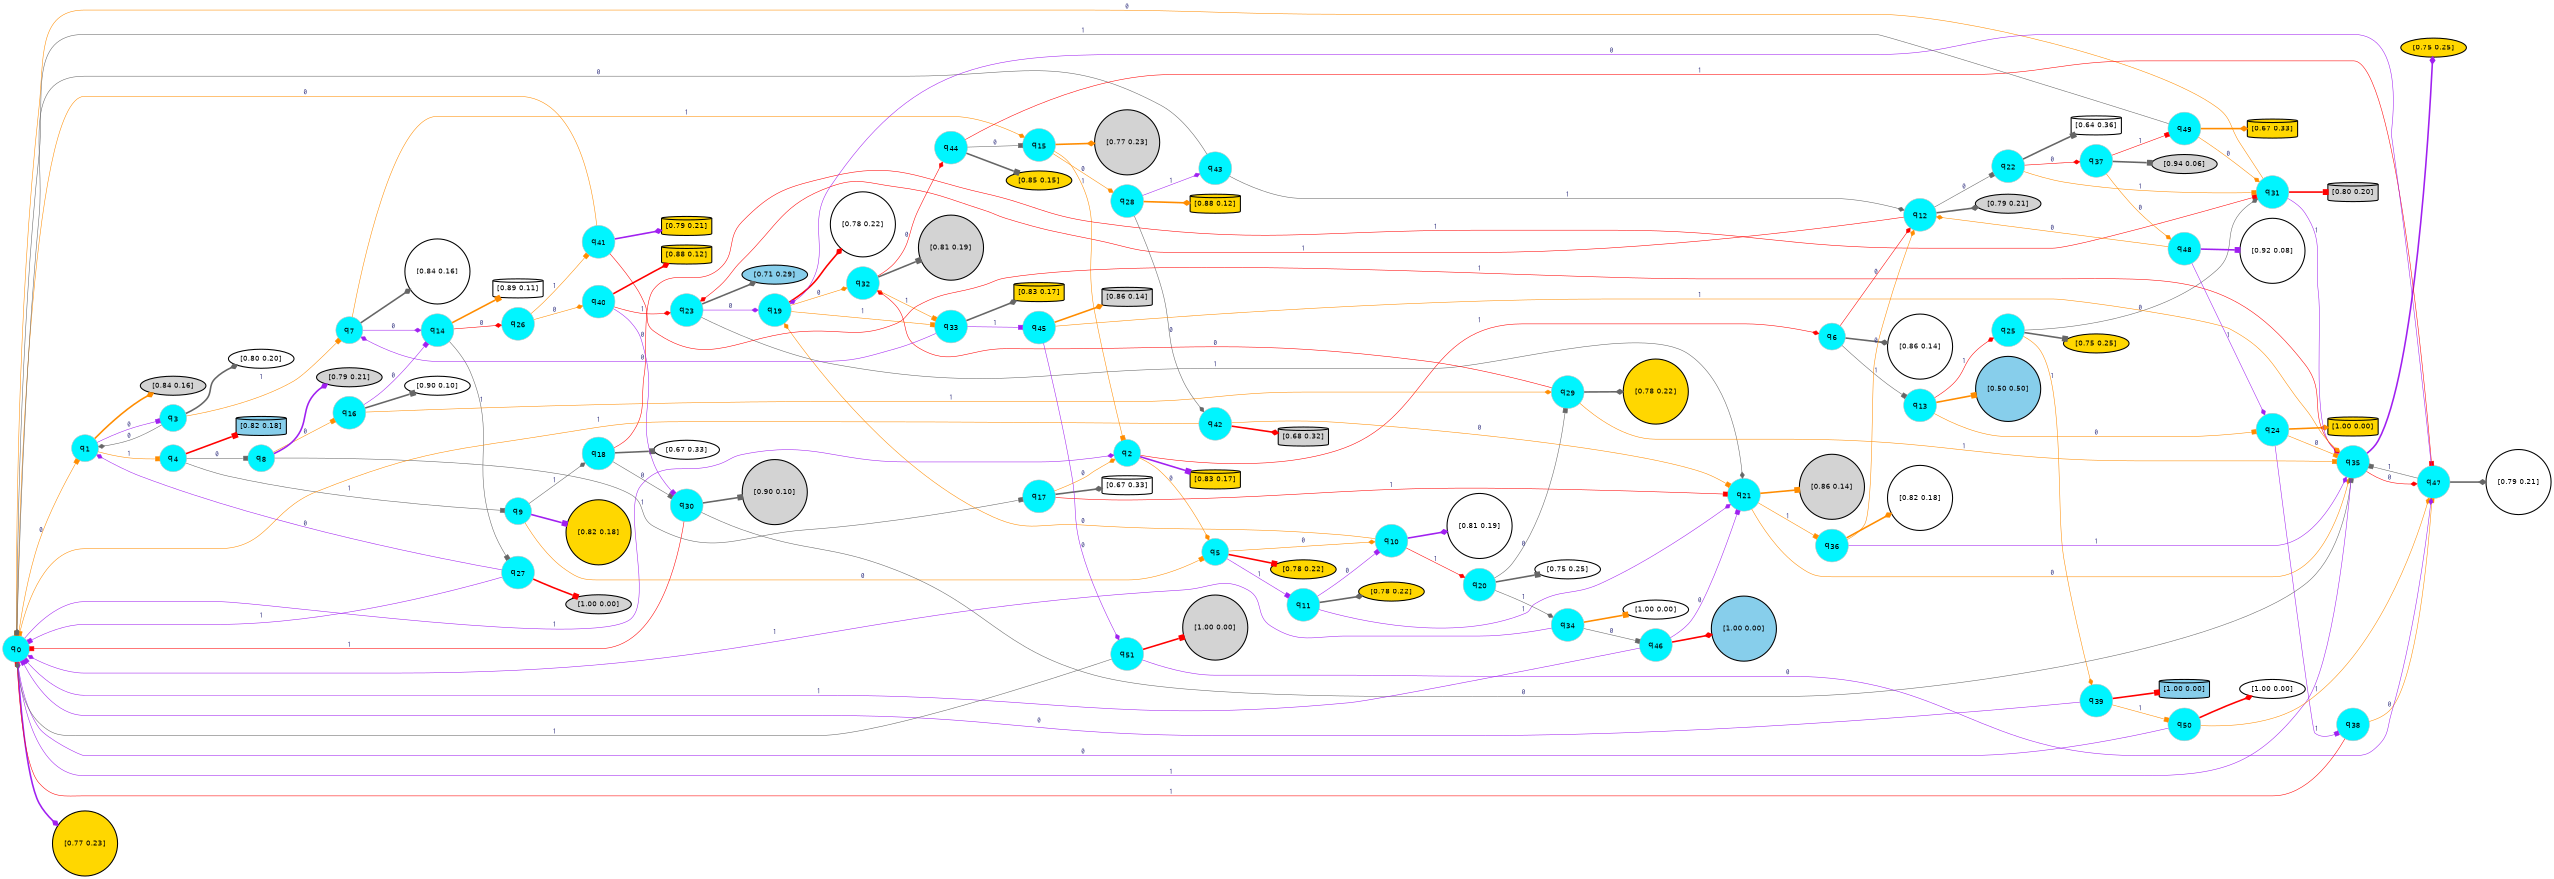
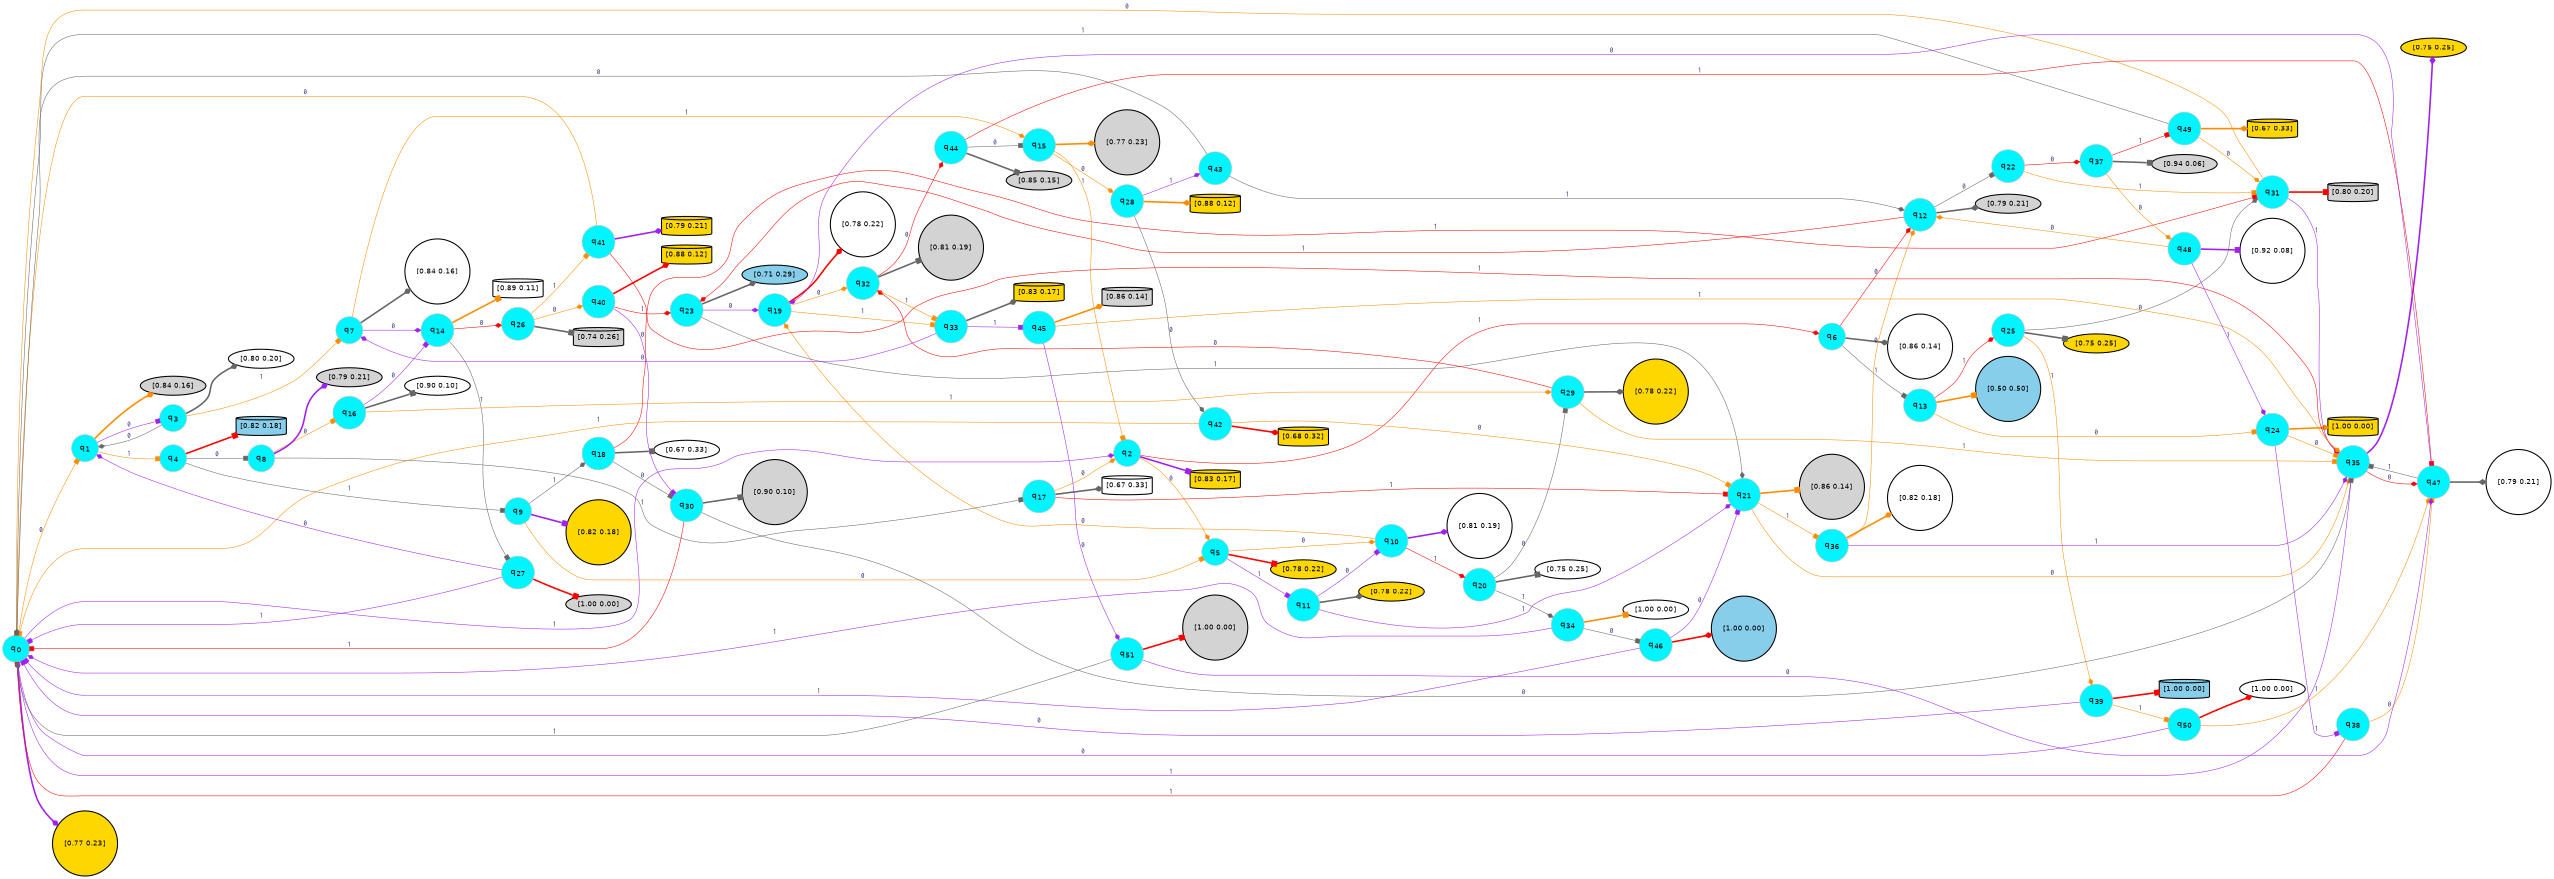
(2096, 125) -> none
(1039, 180) -> (1039, 180)
none -> (599, 337)
(1303, 437) -> (1303, 437)
